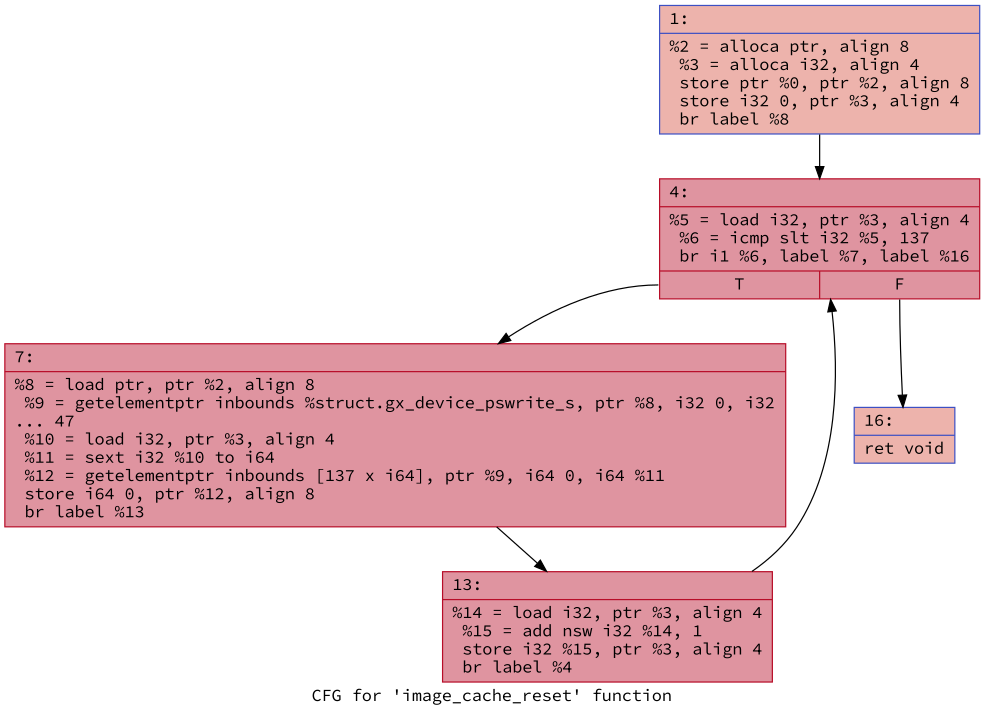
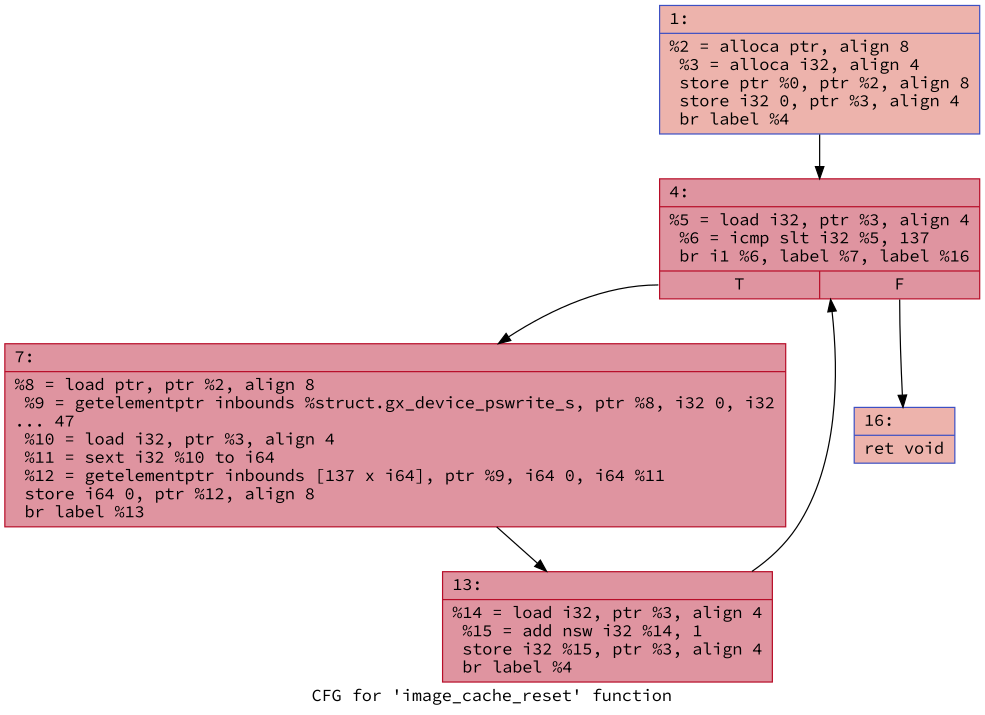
(730, 119) -> (730, 119)
